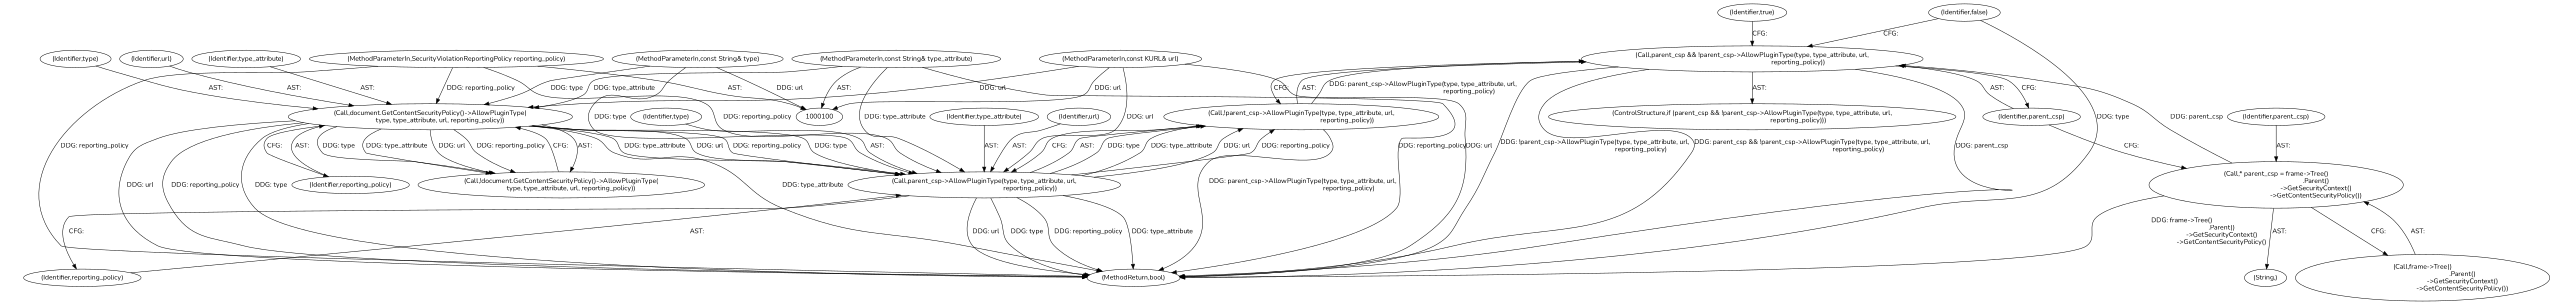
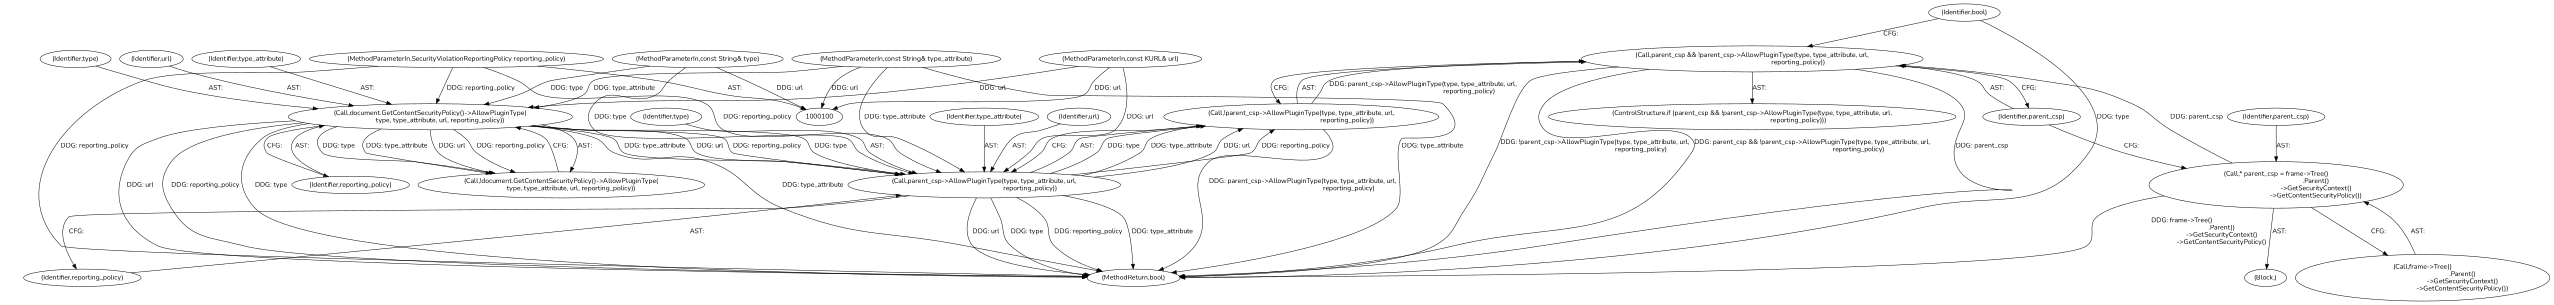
(1752, 13) -> none
(1964, 13) -> (1964, 13)
(845, 88) -> (845, 88)
(1433, 146) -> (1433, 146)
(1466, 158) -> none
(2266, 278) -> (2266, 278)
